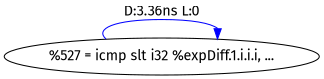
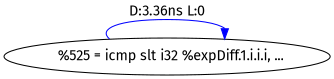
(162, 57) -> (167, 57)
